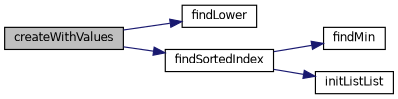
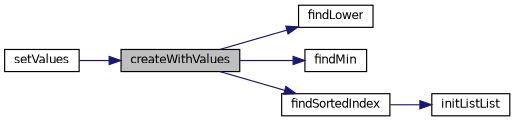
(293, 48) -> (266, 61)
none -> (42, 61)
